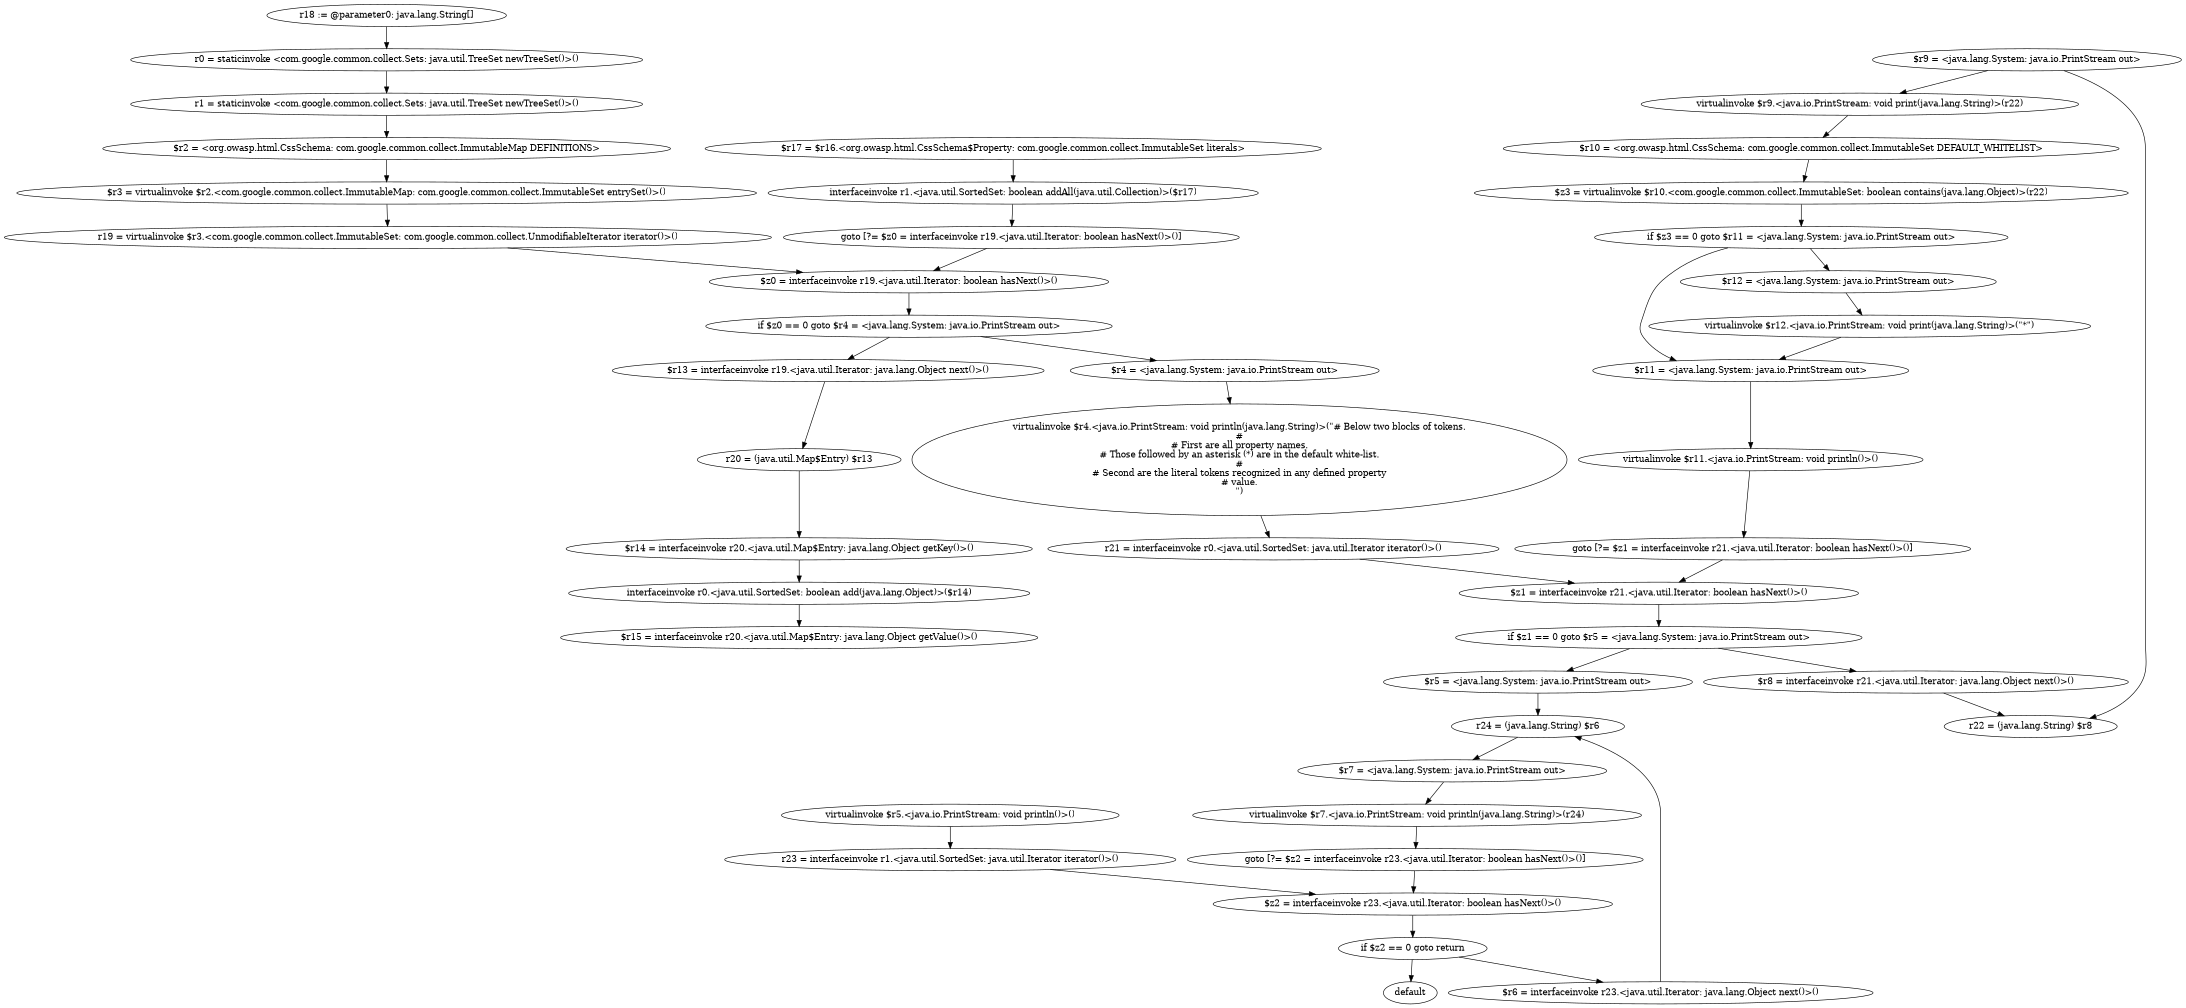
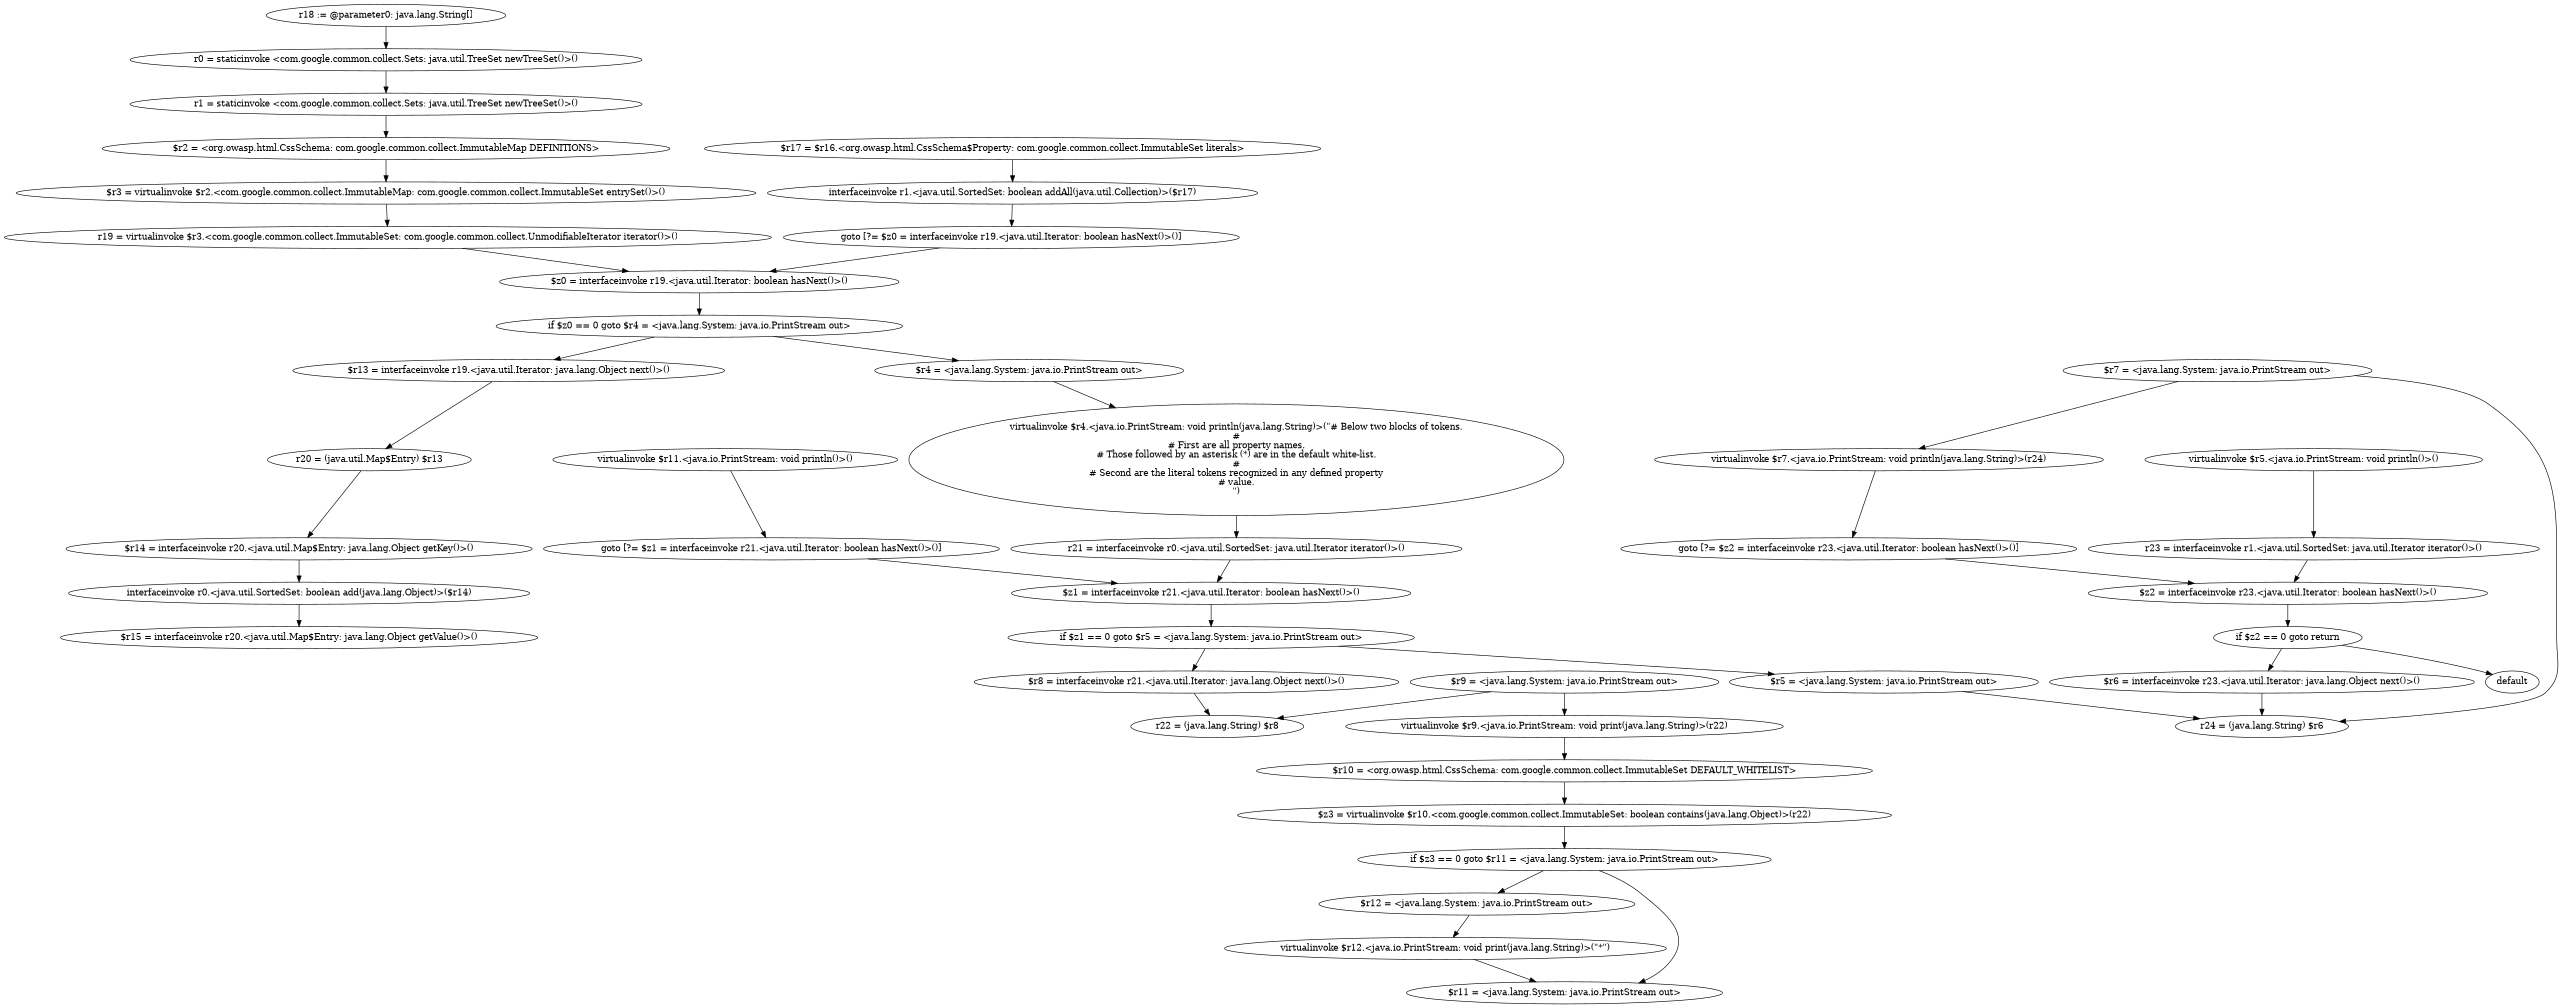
(1751, 412) -> none
(1498, 747) -> (2557, 571)
